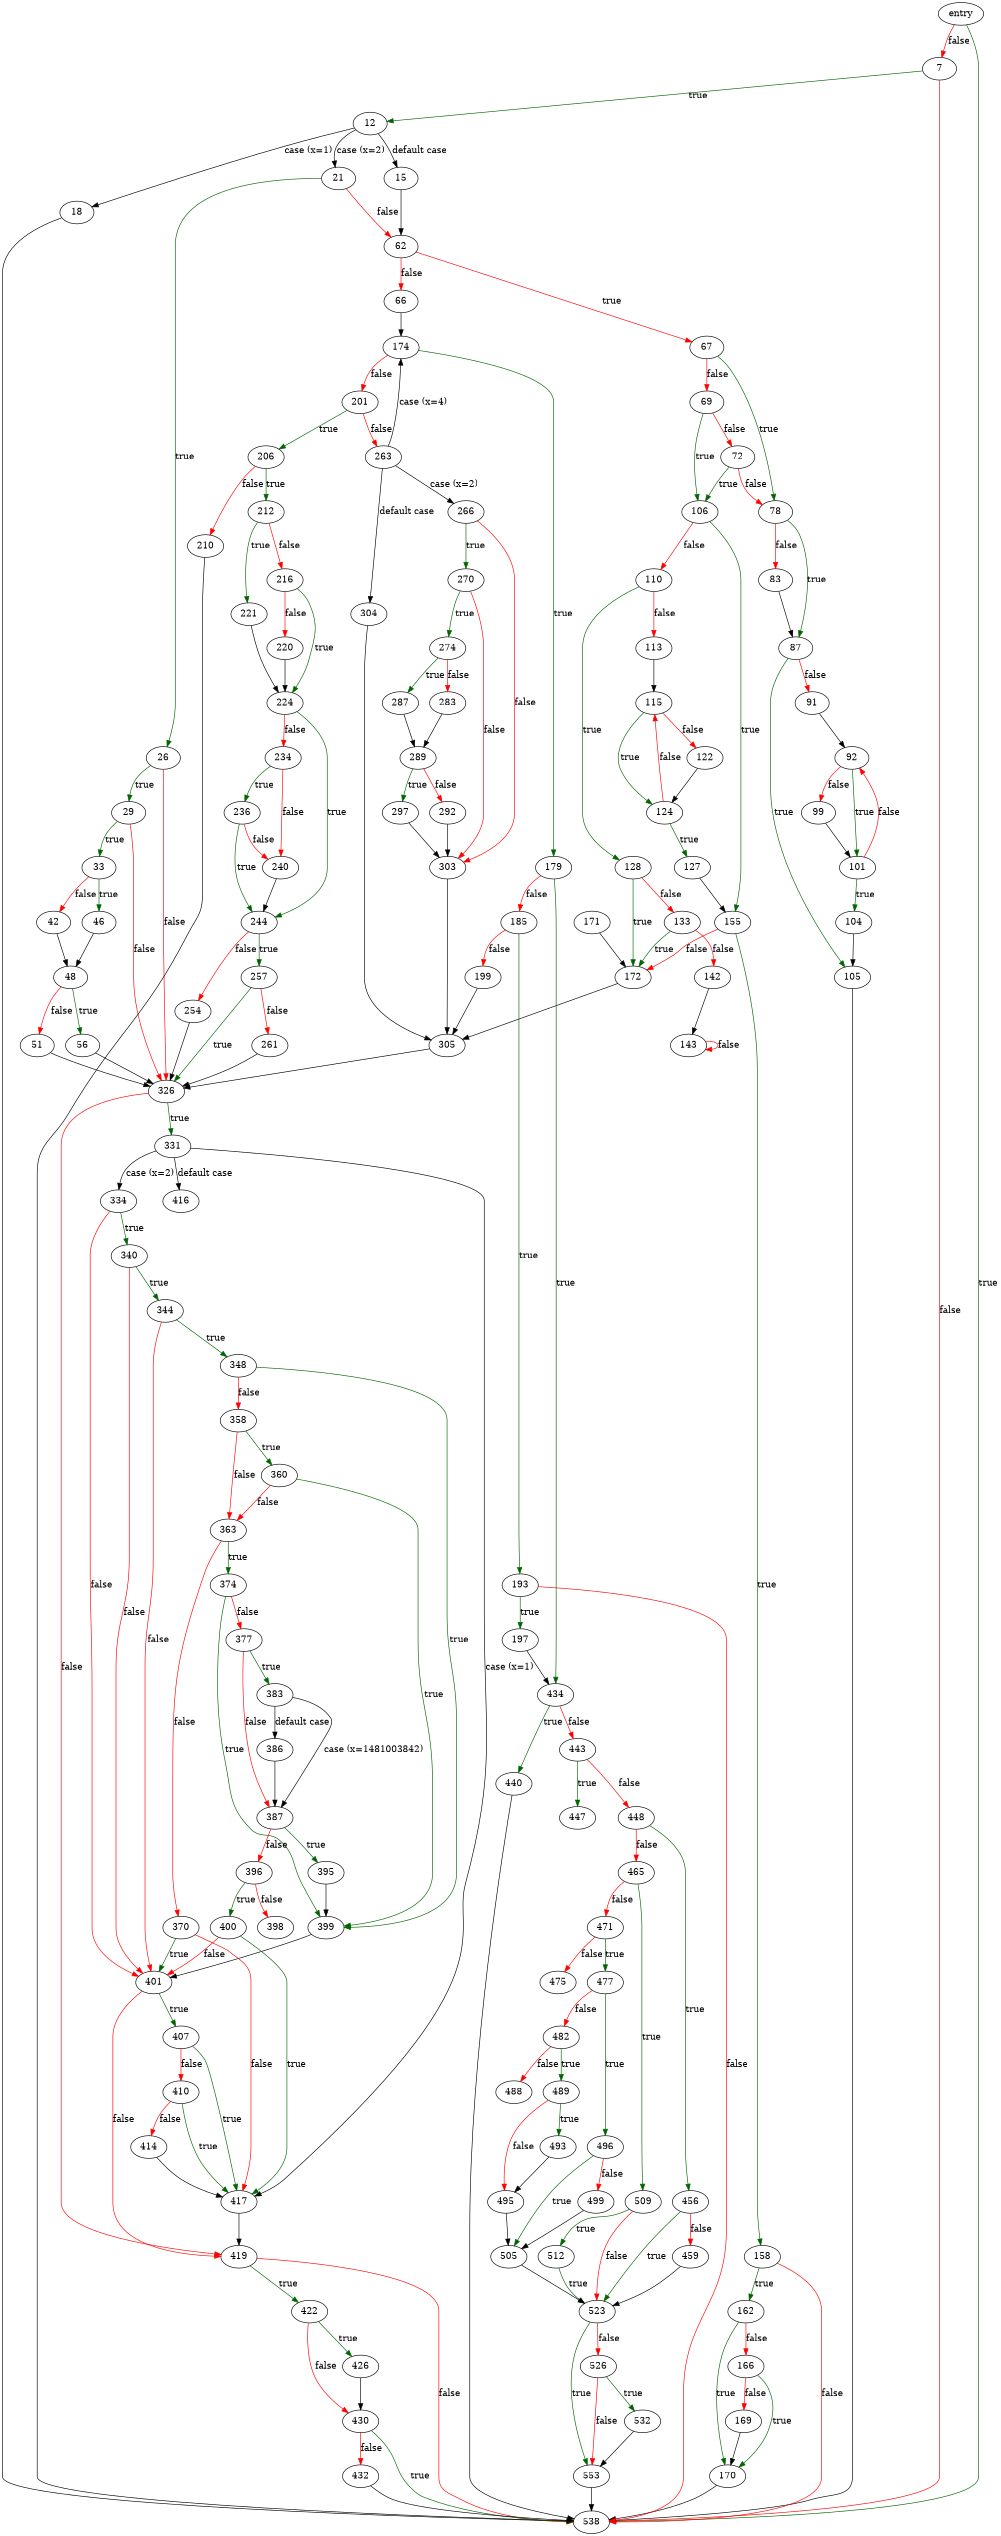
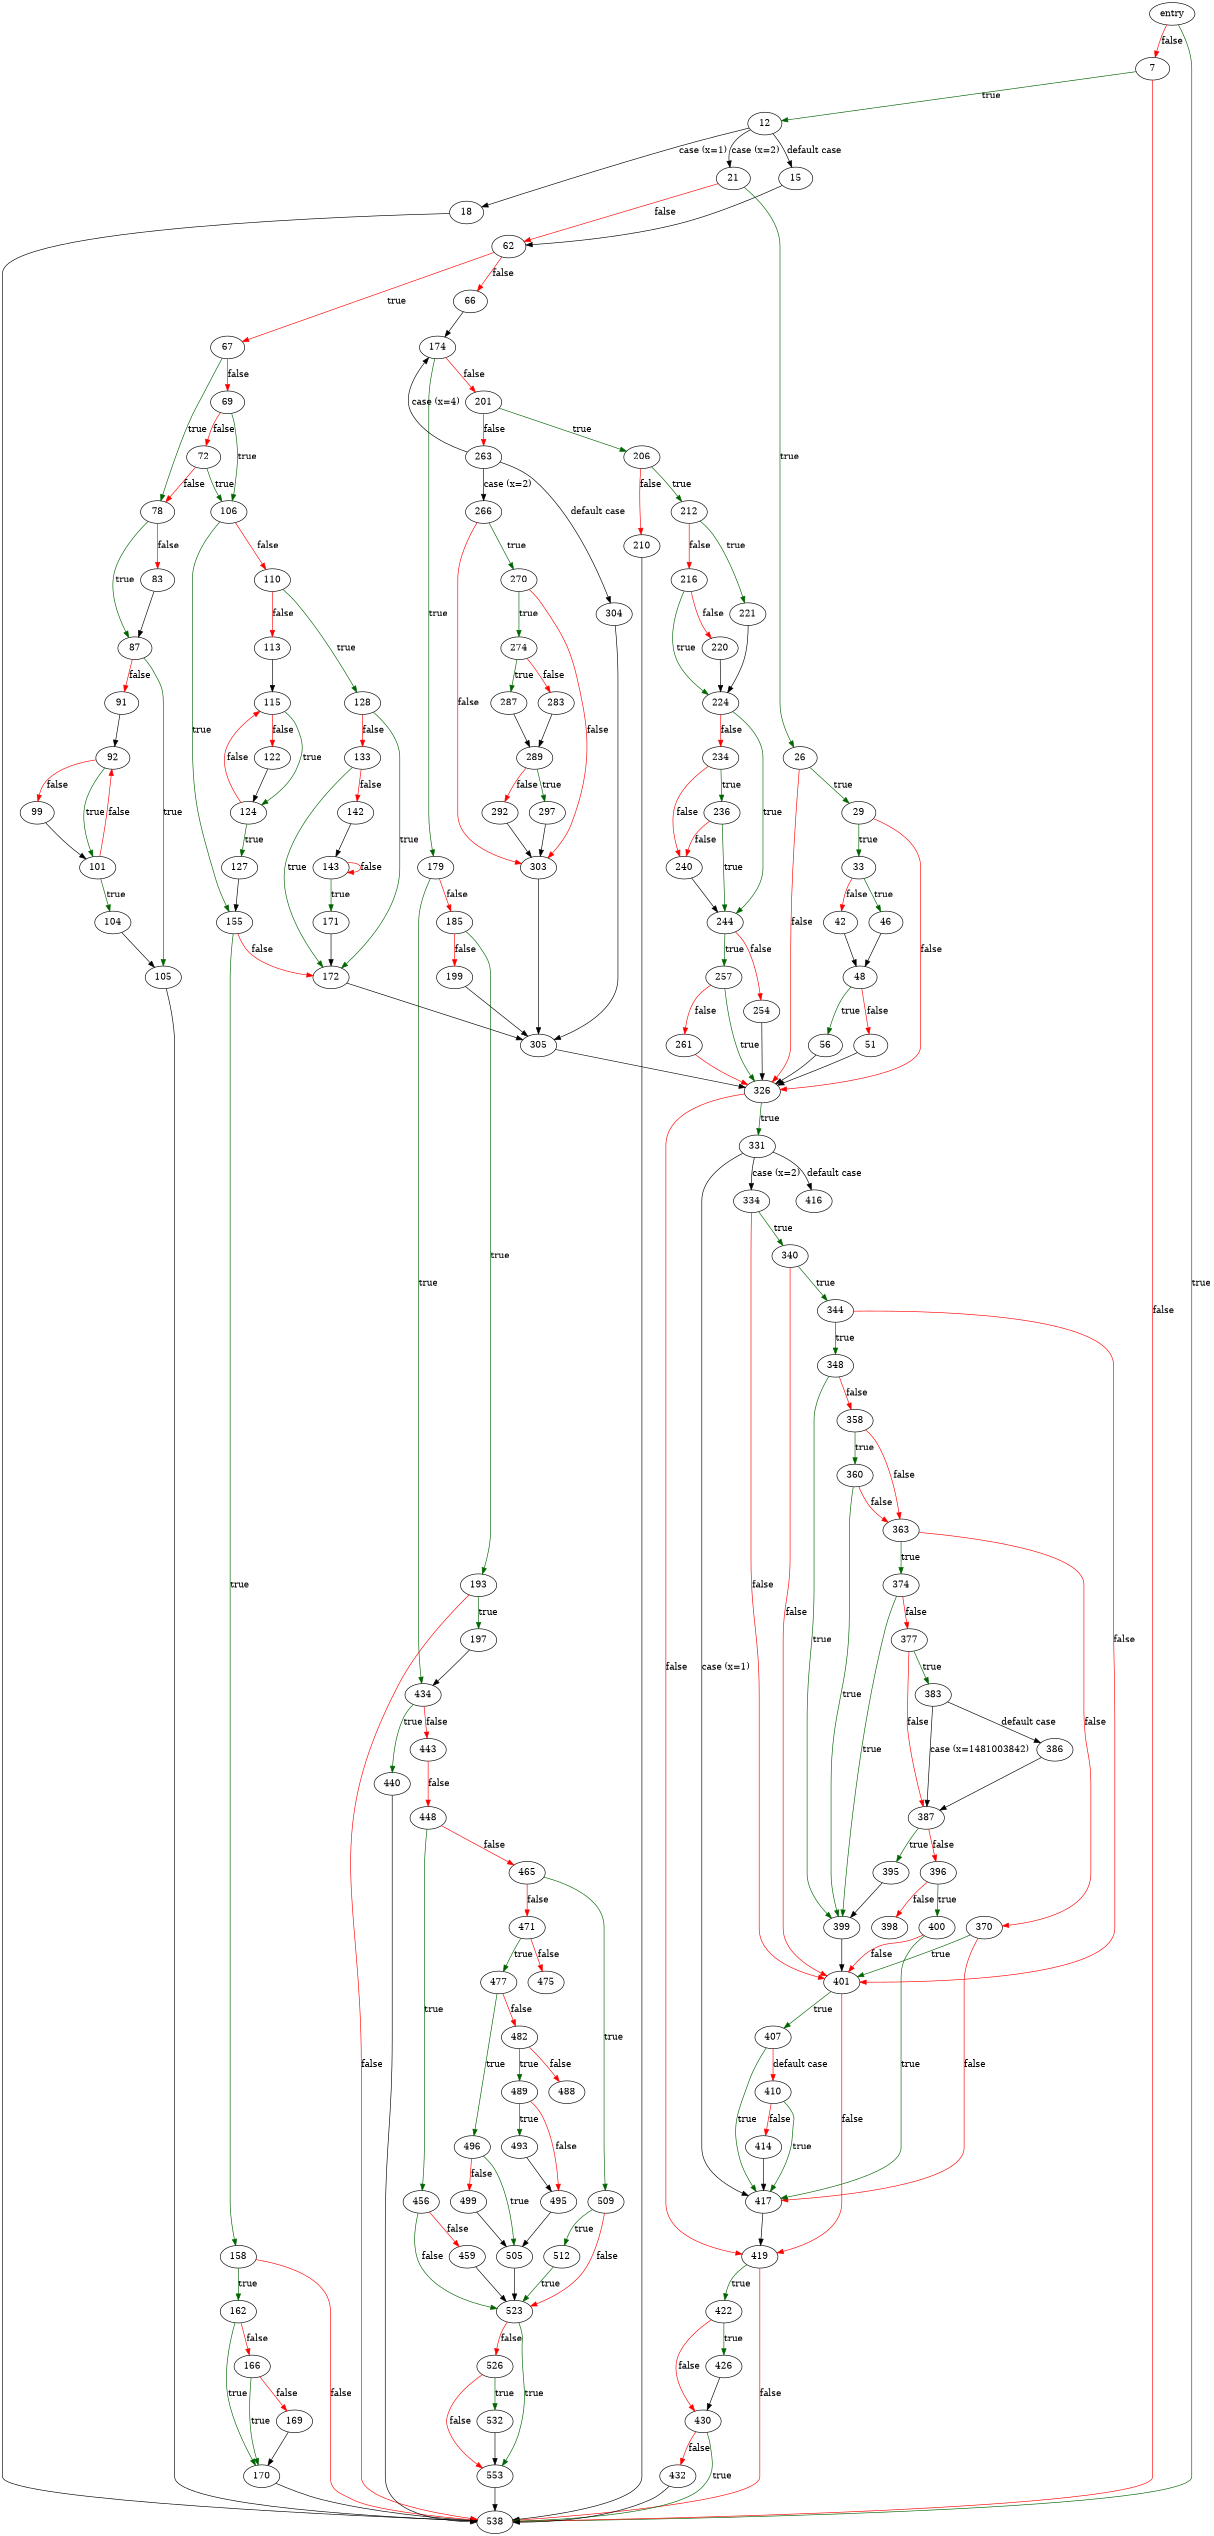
none -> (331, 892)
(224, 1071) -> (718, 1070)
(578, 1818) -> none
(192, 2065) -> (800, 2065)
(657, 2257) -> (433, 2257)
